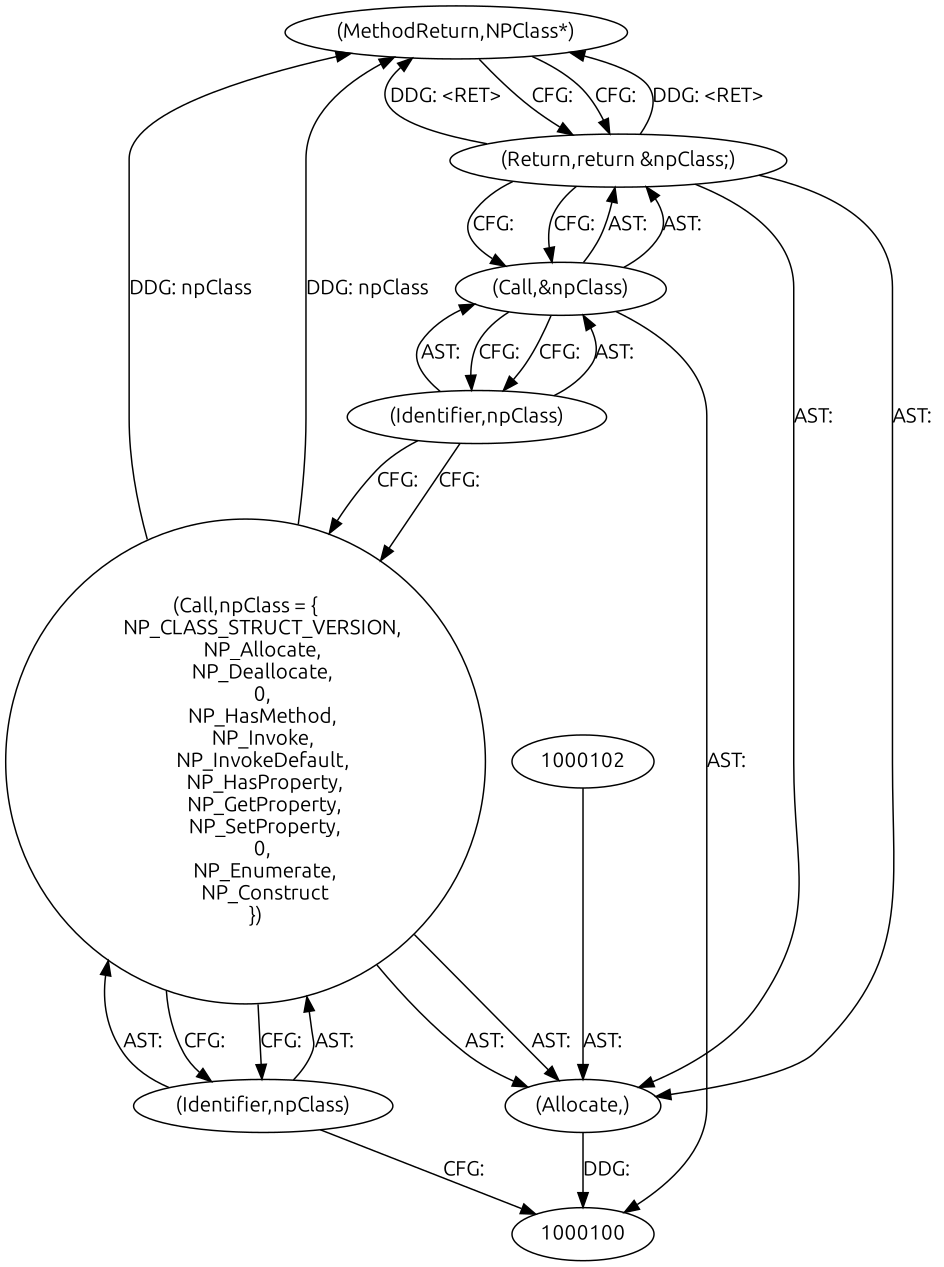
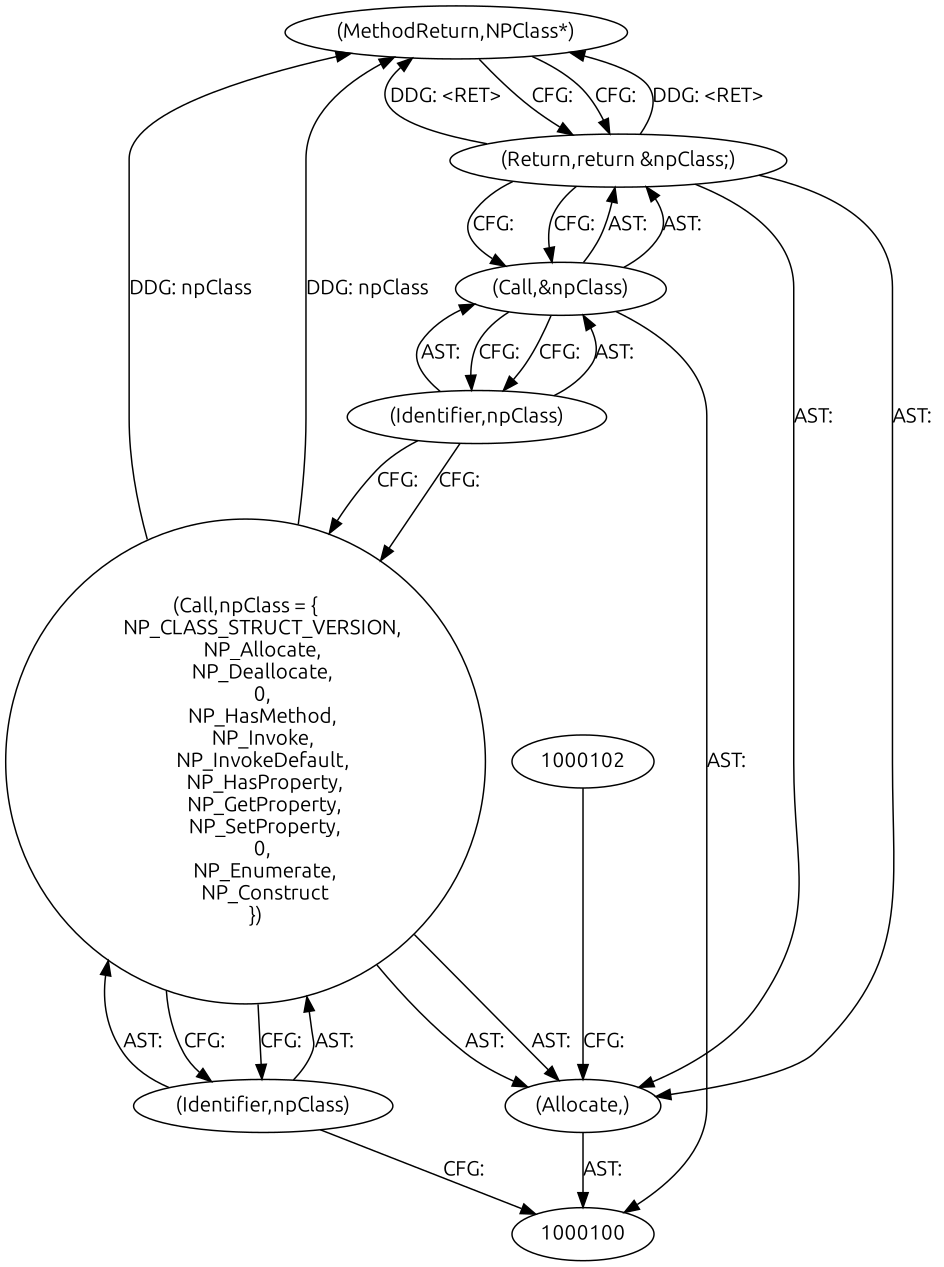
(606, 1042) -> (607, 1042)
(610, 1170) -> (606, 1170)
